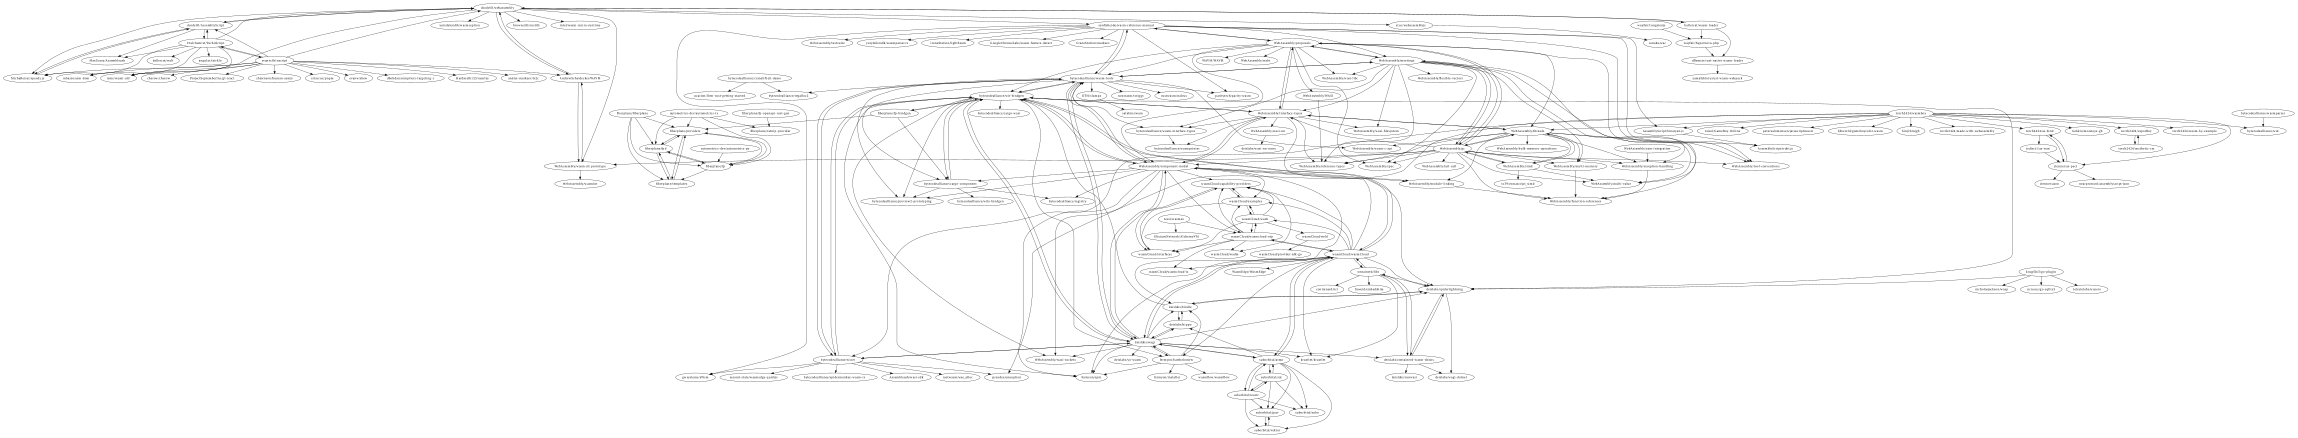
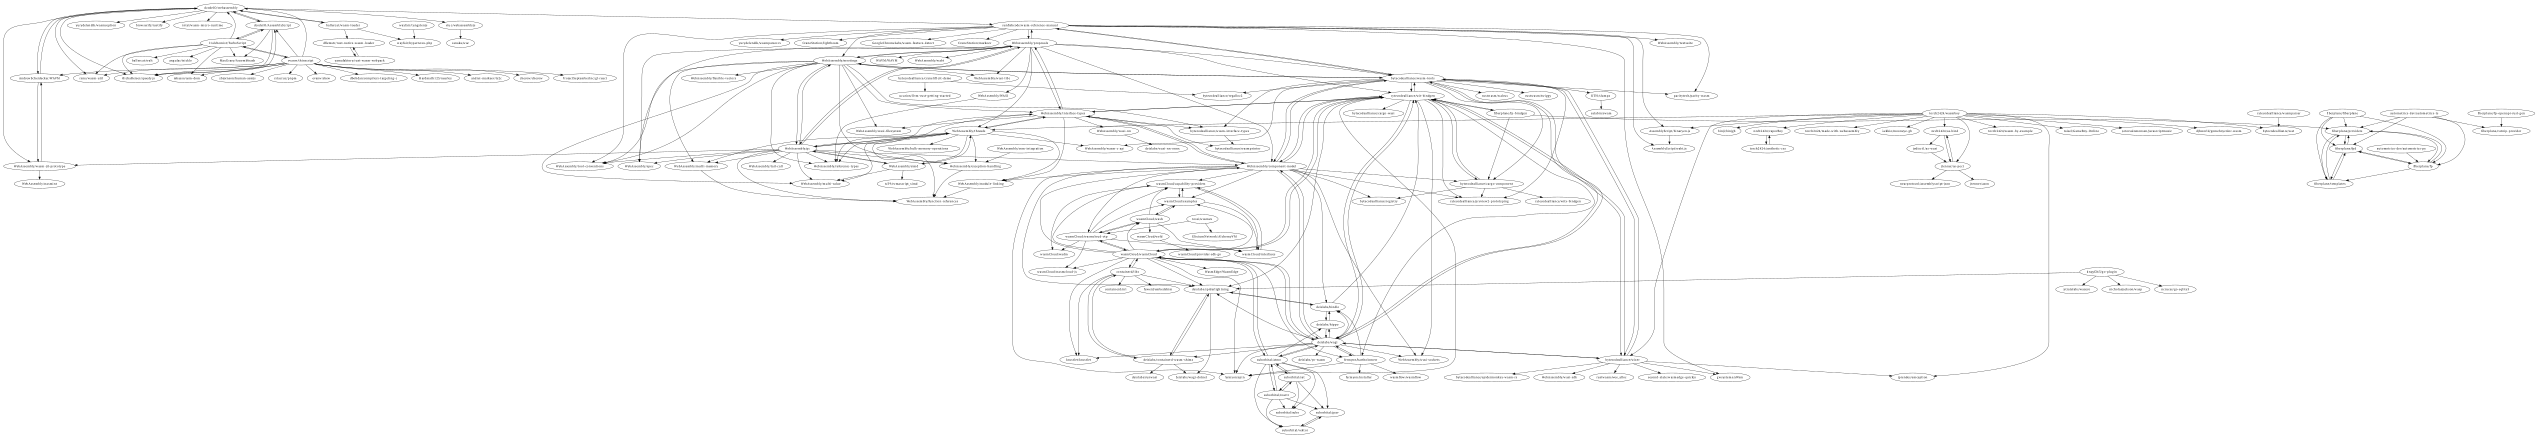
(1709, 51) -> (357, 53)
(906, 377) -> (1559, 377)
